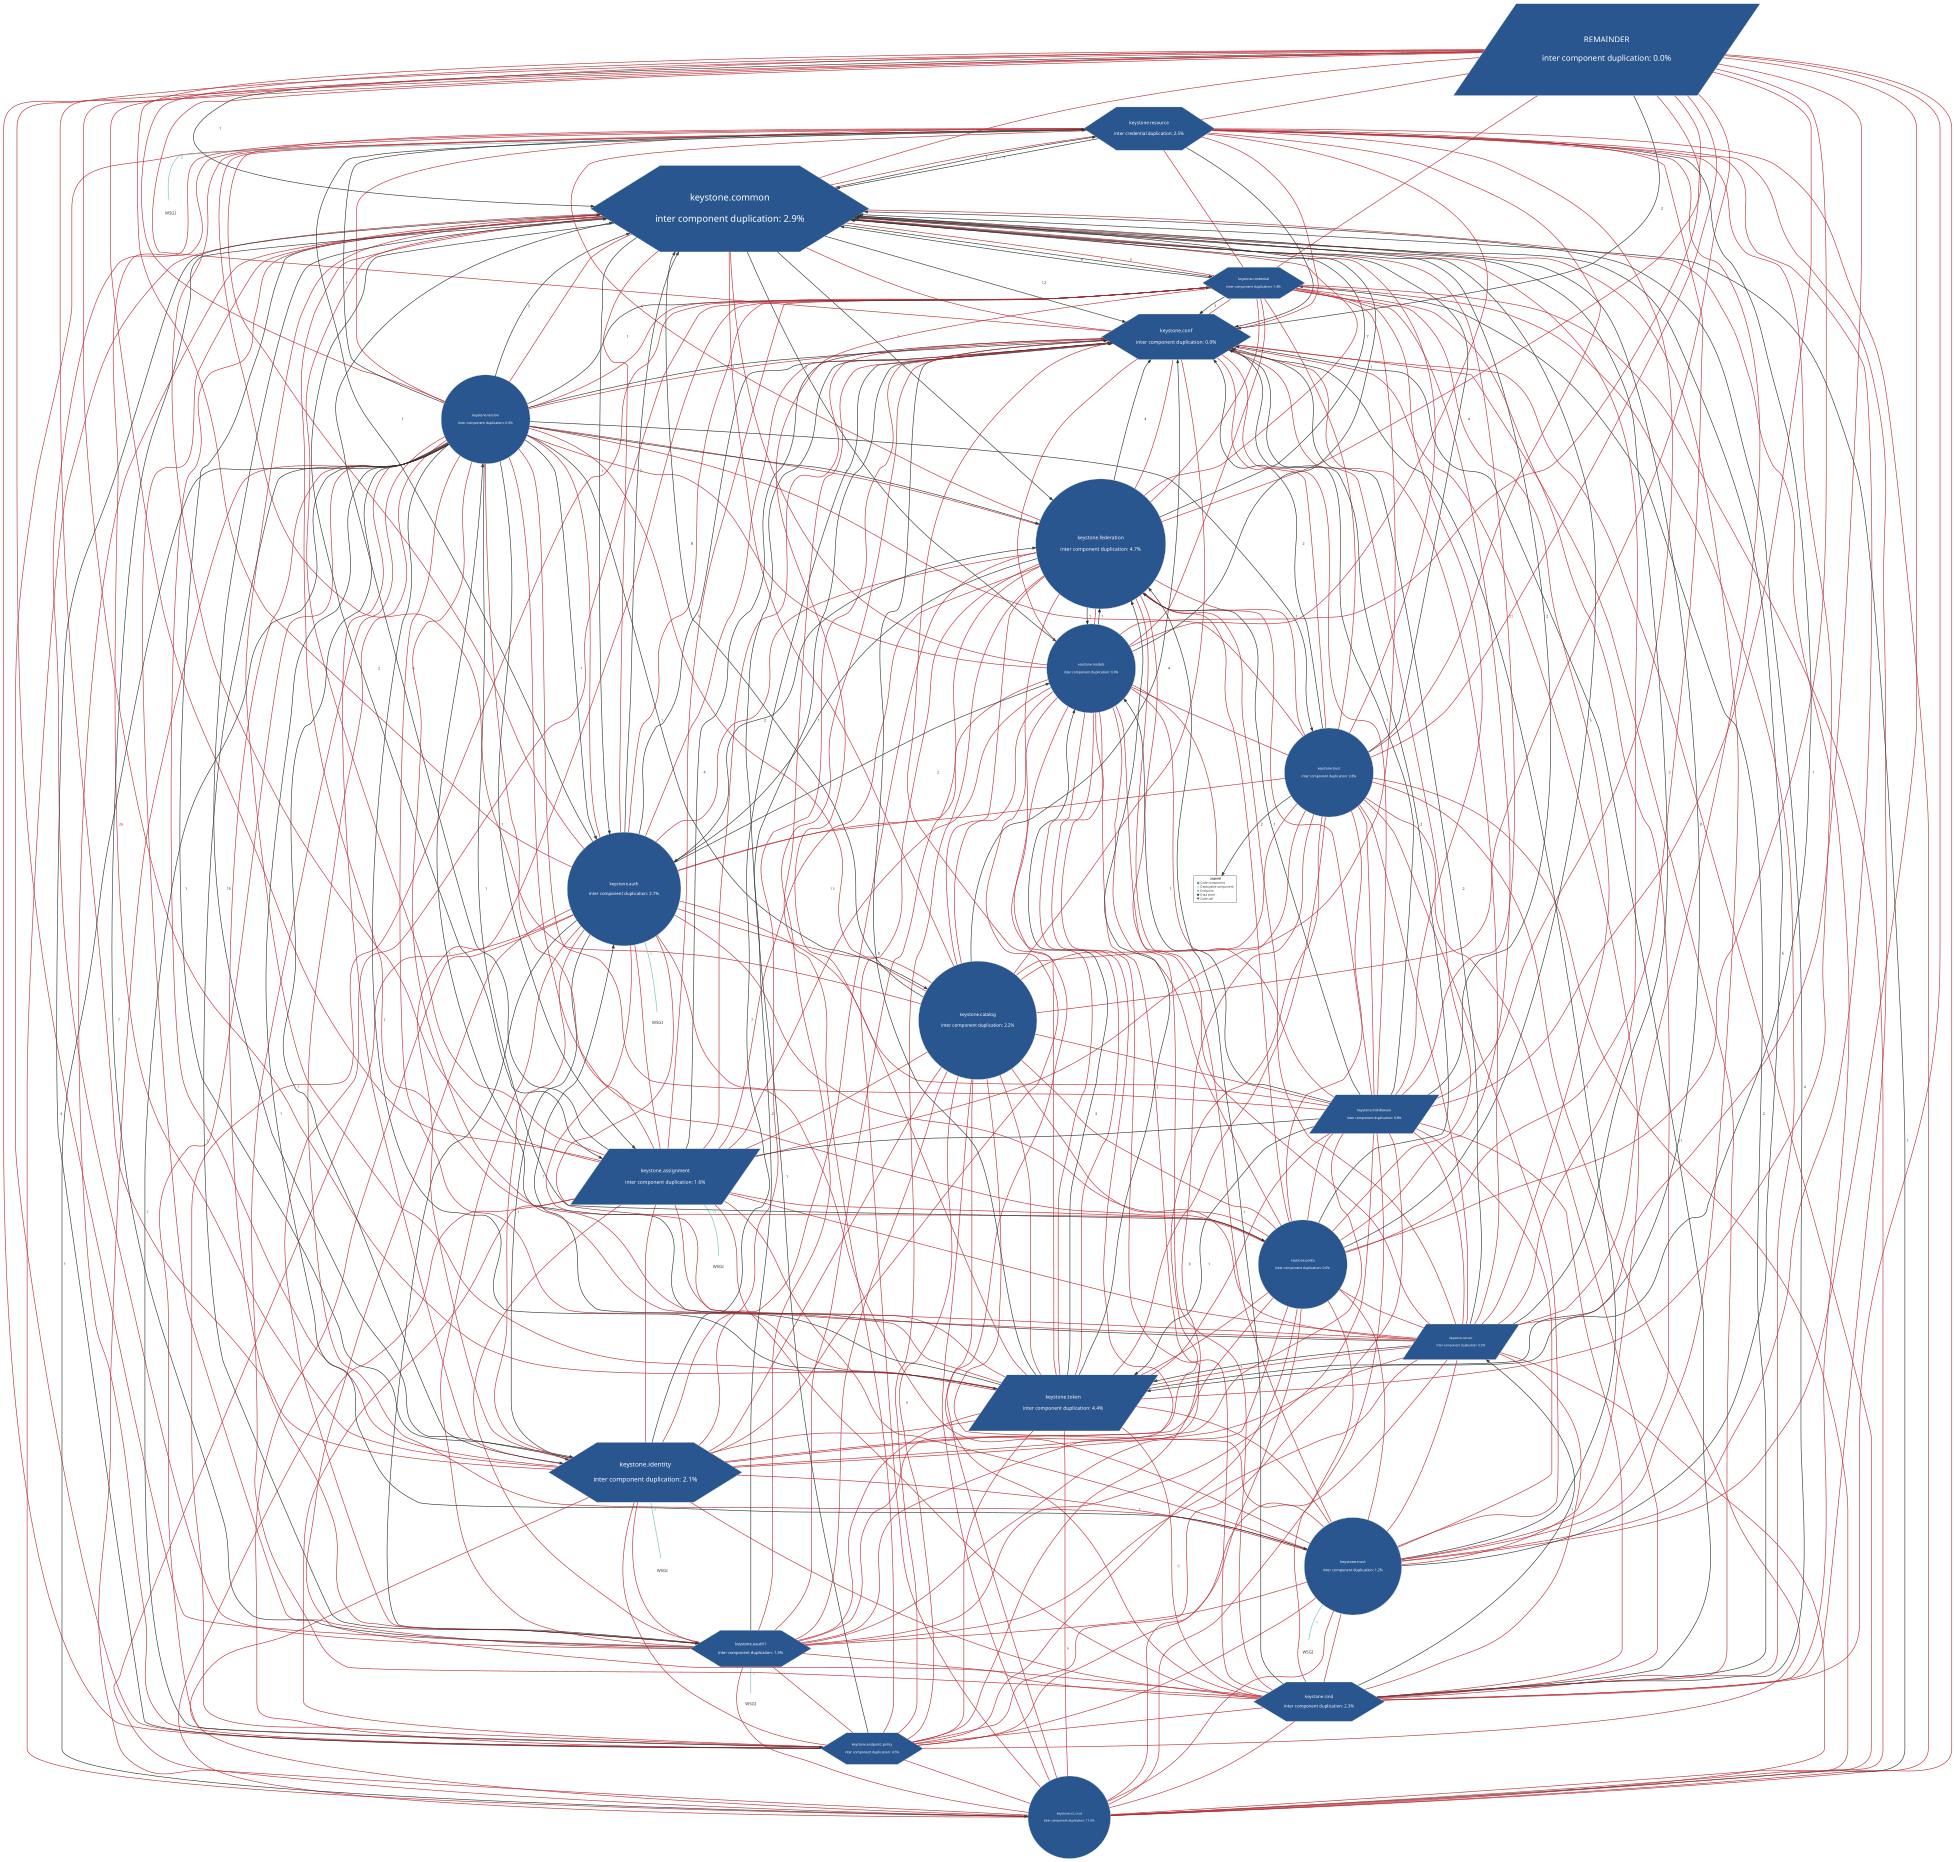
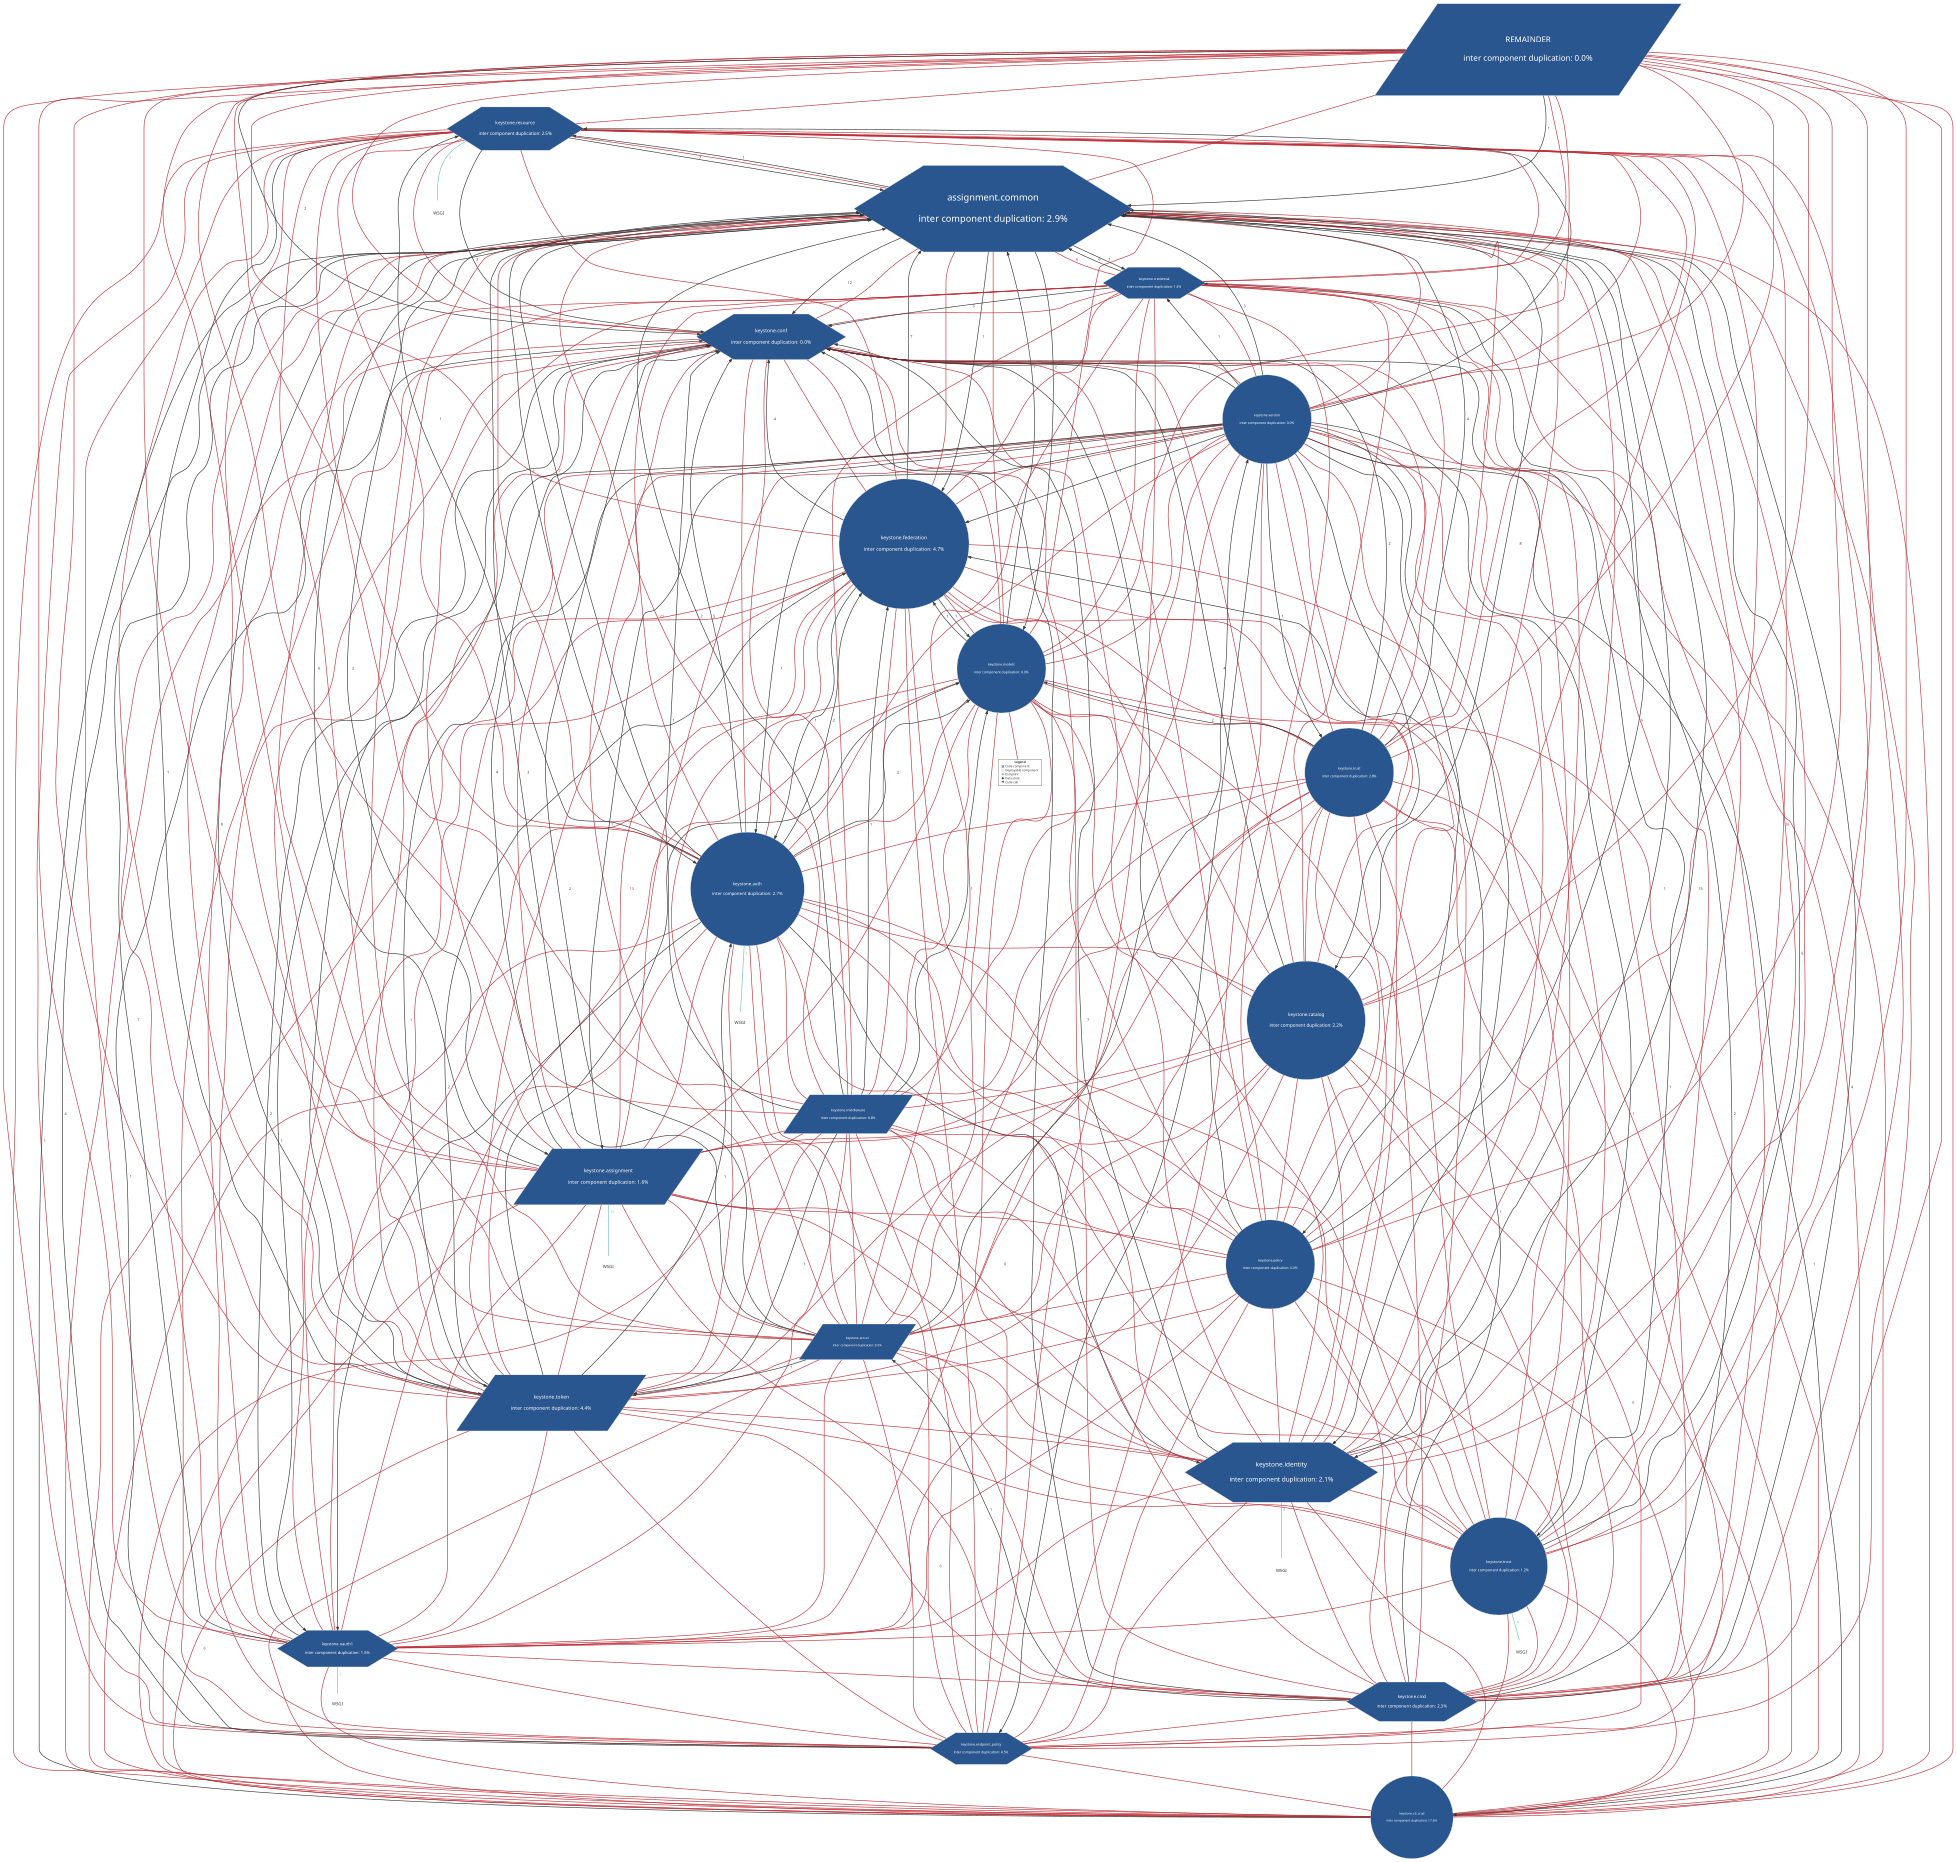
(1149, 129) -> (515, 129)
(730, 209) -> (993, 209)
(1252, 830) -> (1181, 717)
(1051, 1136) -> (743, 1142)
